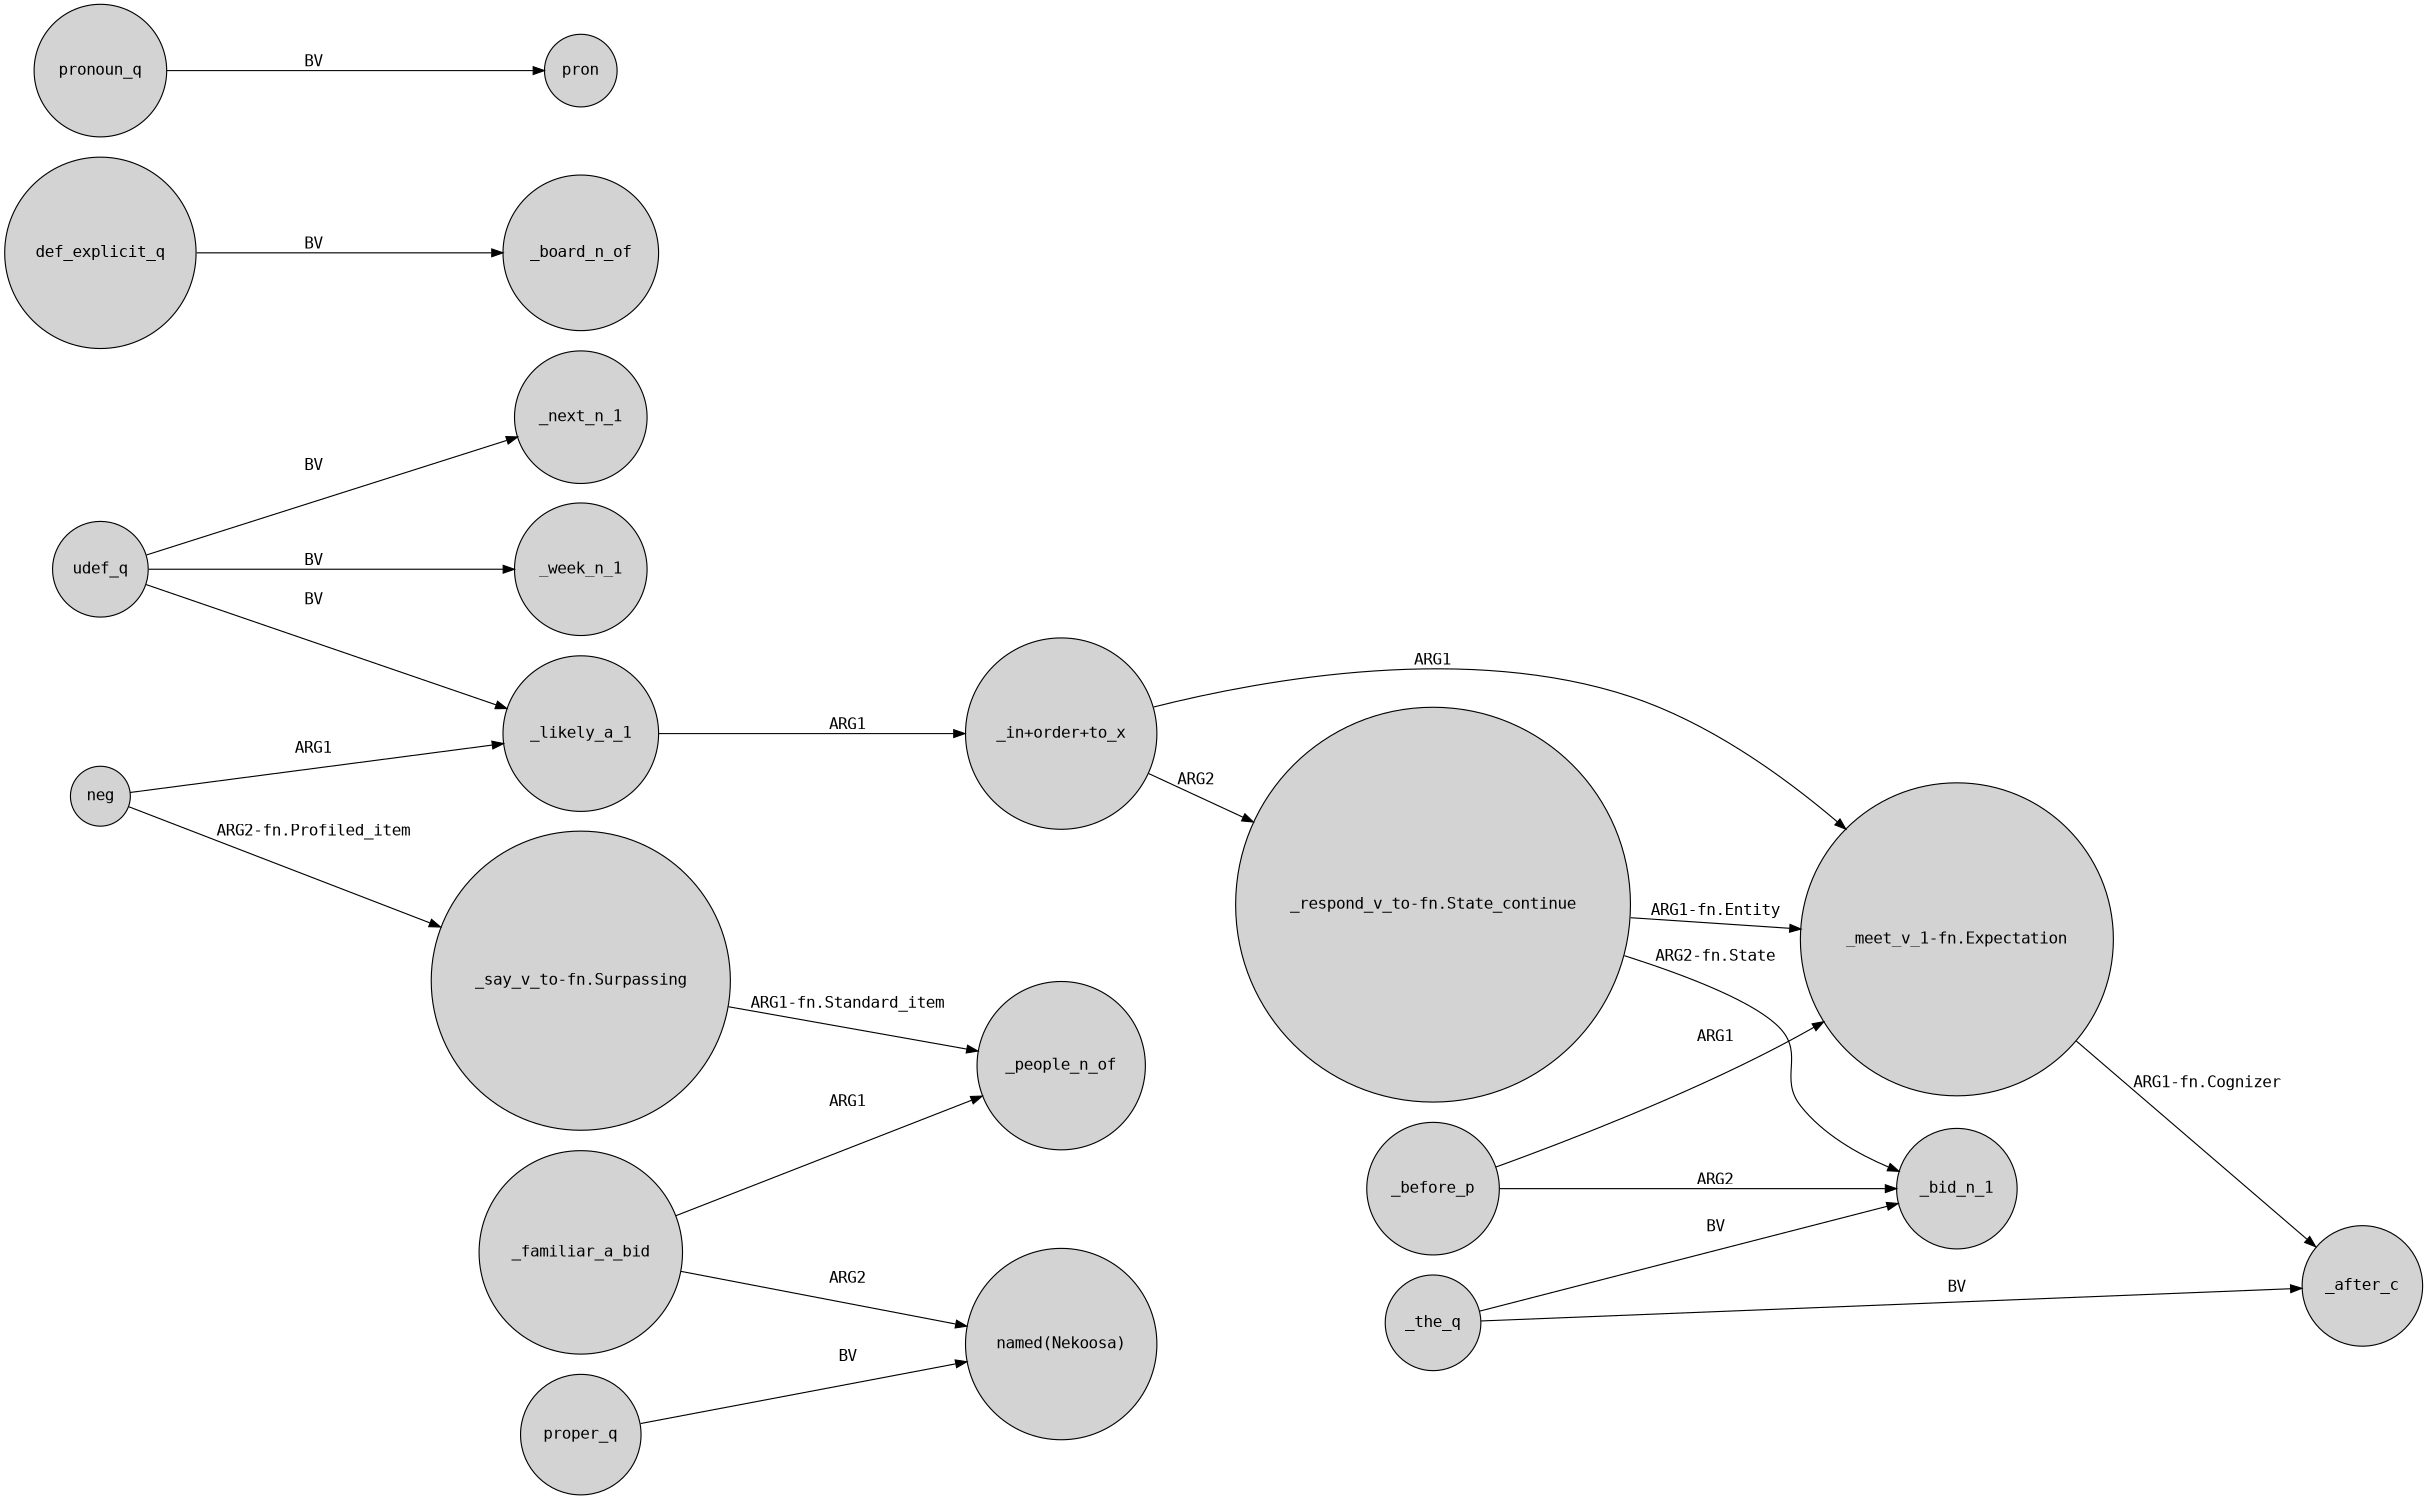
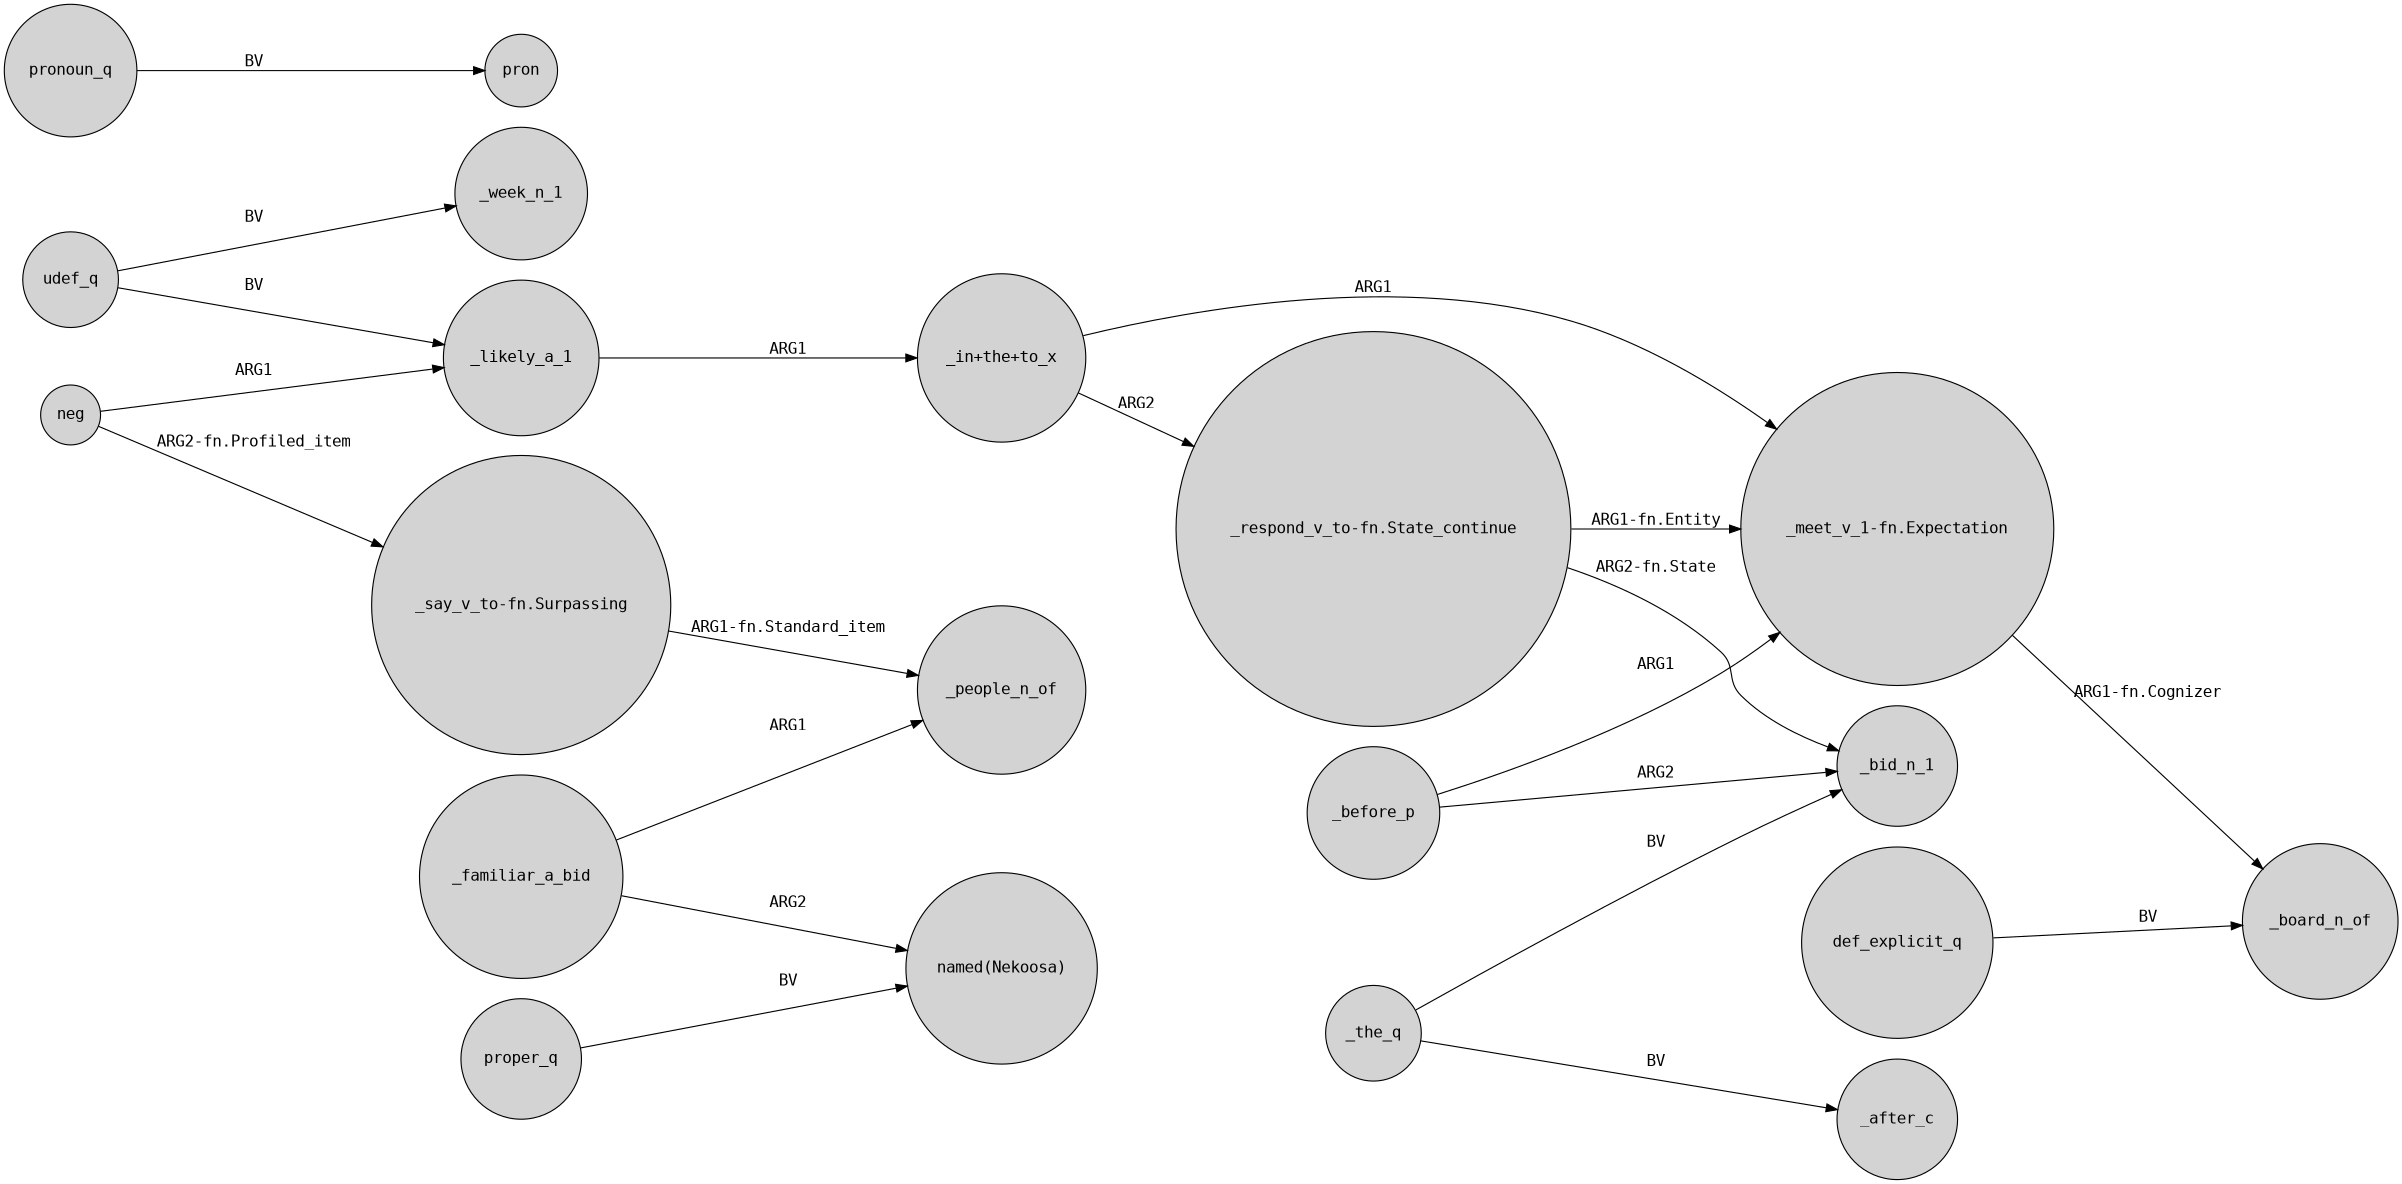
(581, 417) -> none
(1061, 734) -> (1002, 358)
(2192, 1140) -> (2133, 748)
